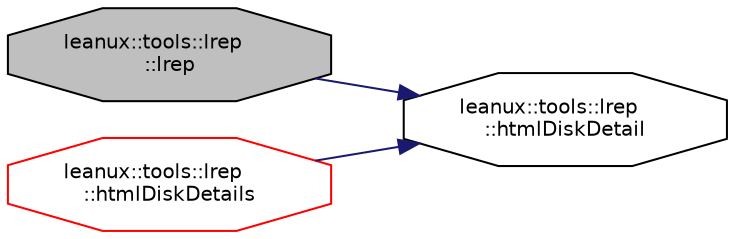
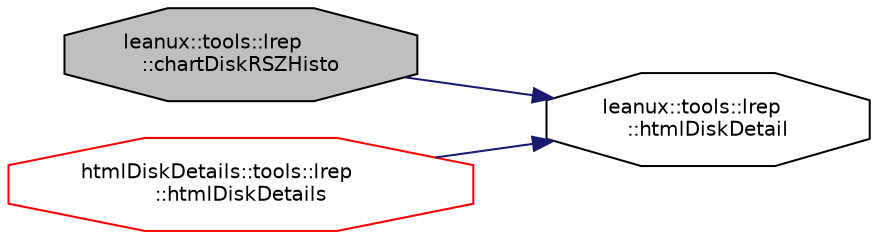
(170, 55) -> (241, 55)
(170, 184) -> (241, 184)
